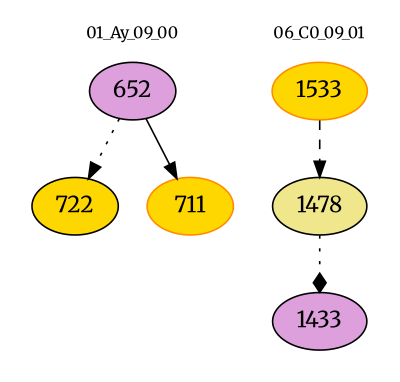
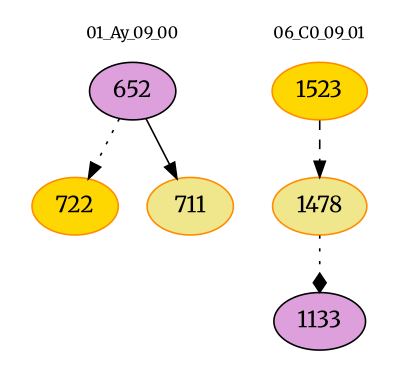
(320, 91) -> (320, 91)
(75, 206) -> (75, 206)
(190, 206) -> (190, 206)
(320, 206) -> (320, 206)
(320, 321) -> (320, 321)
